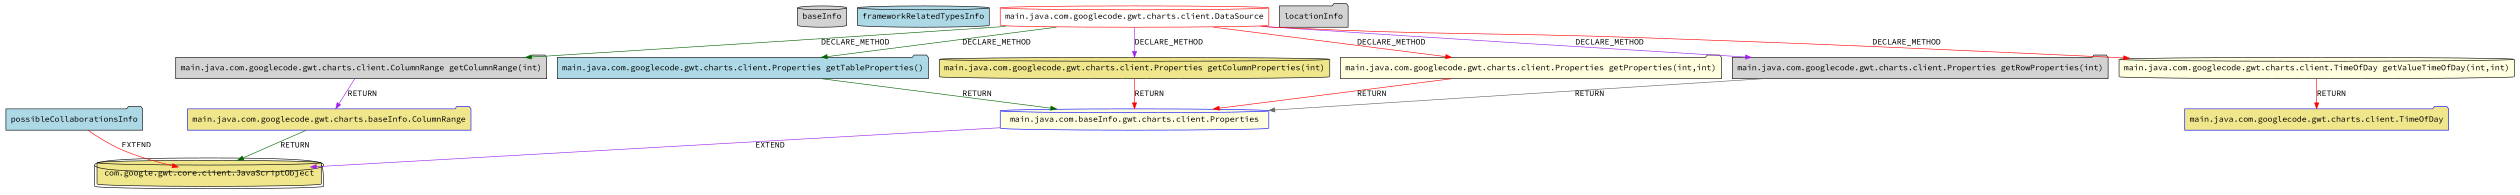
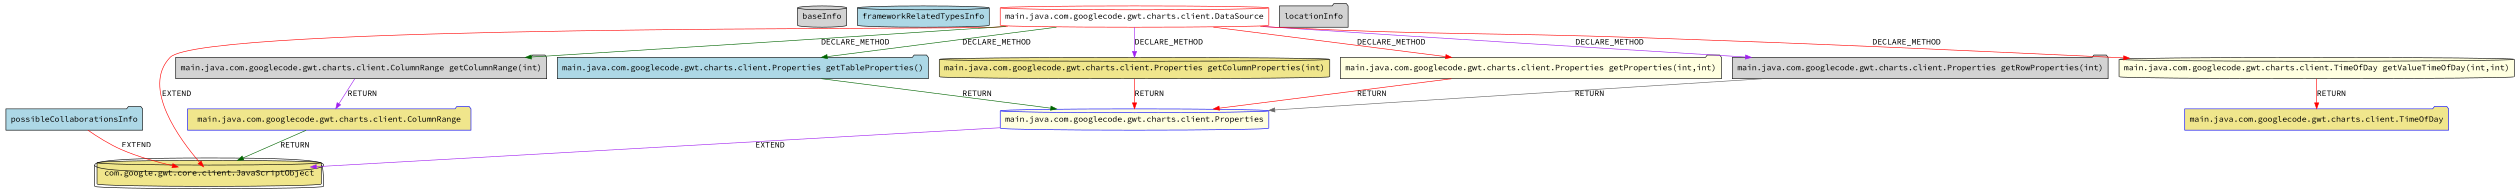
none -> (529, 32)
(329, 120) -> (329, 120)
(1135, 120) -> (1135, 120)
